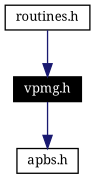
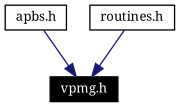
(48, 119) -> (56, 48)
